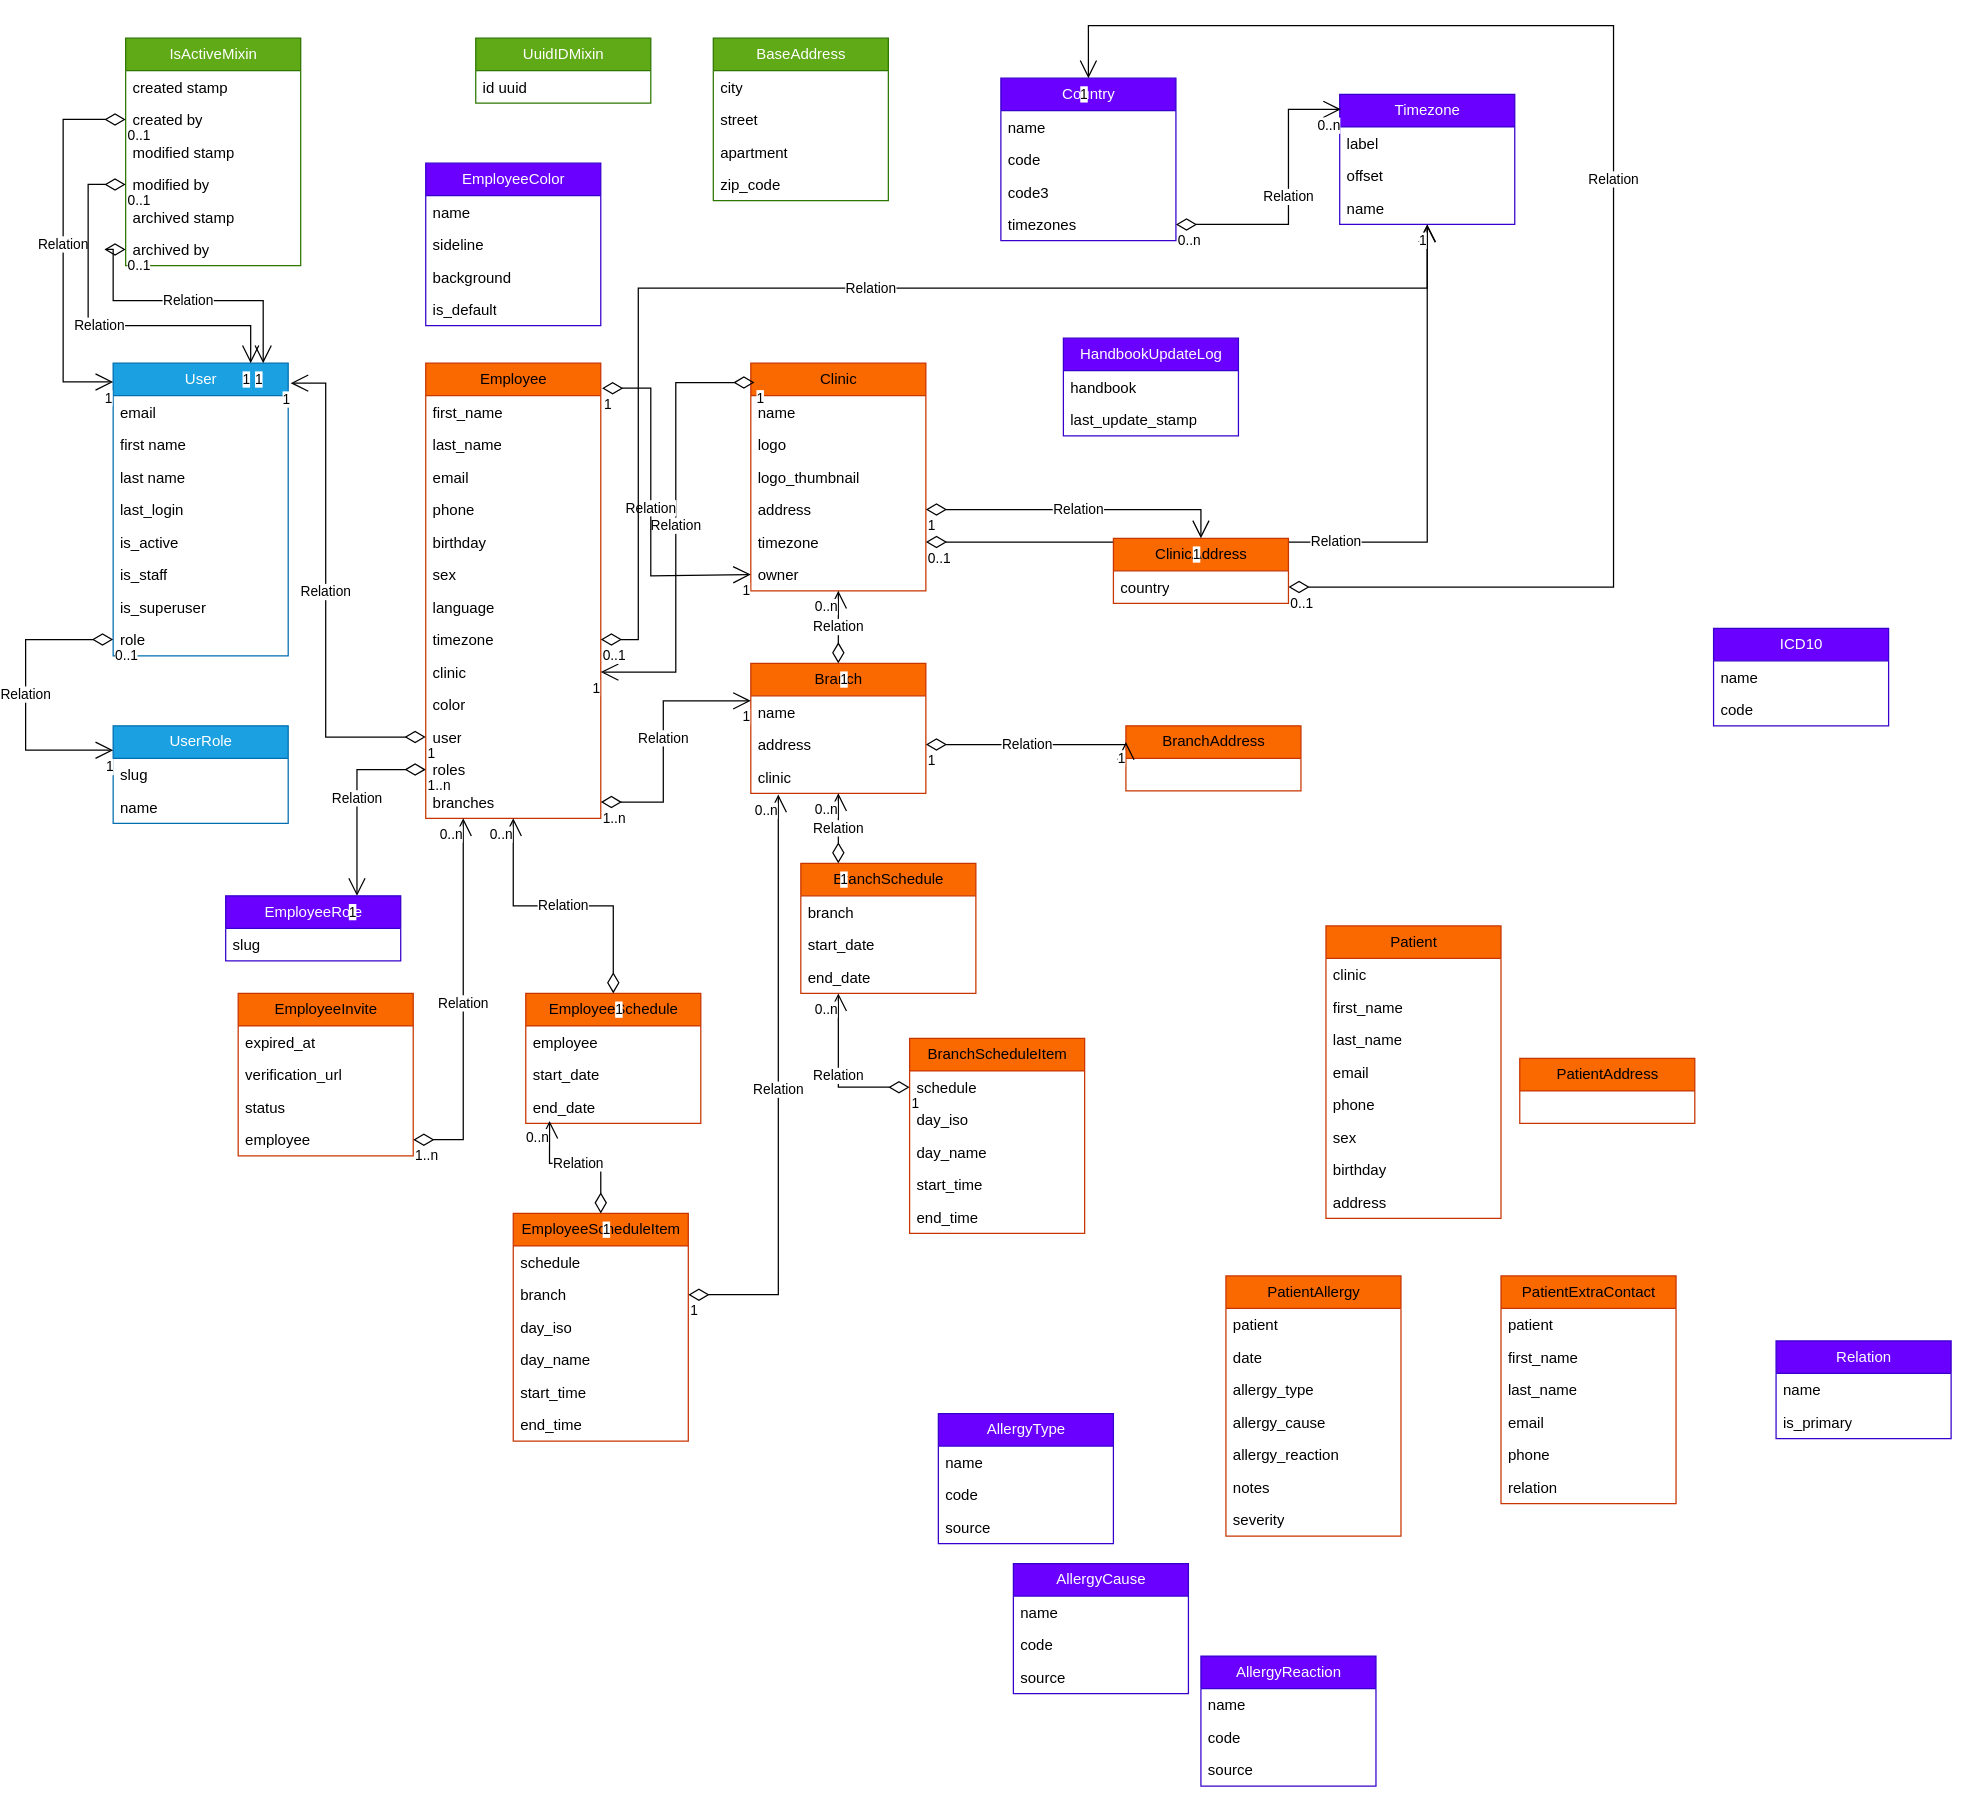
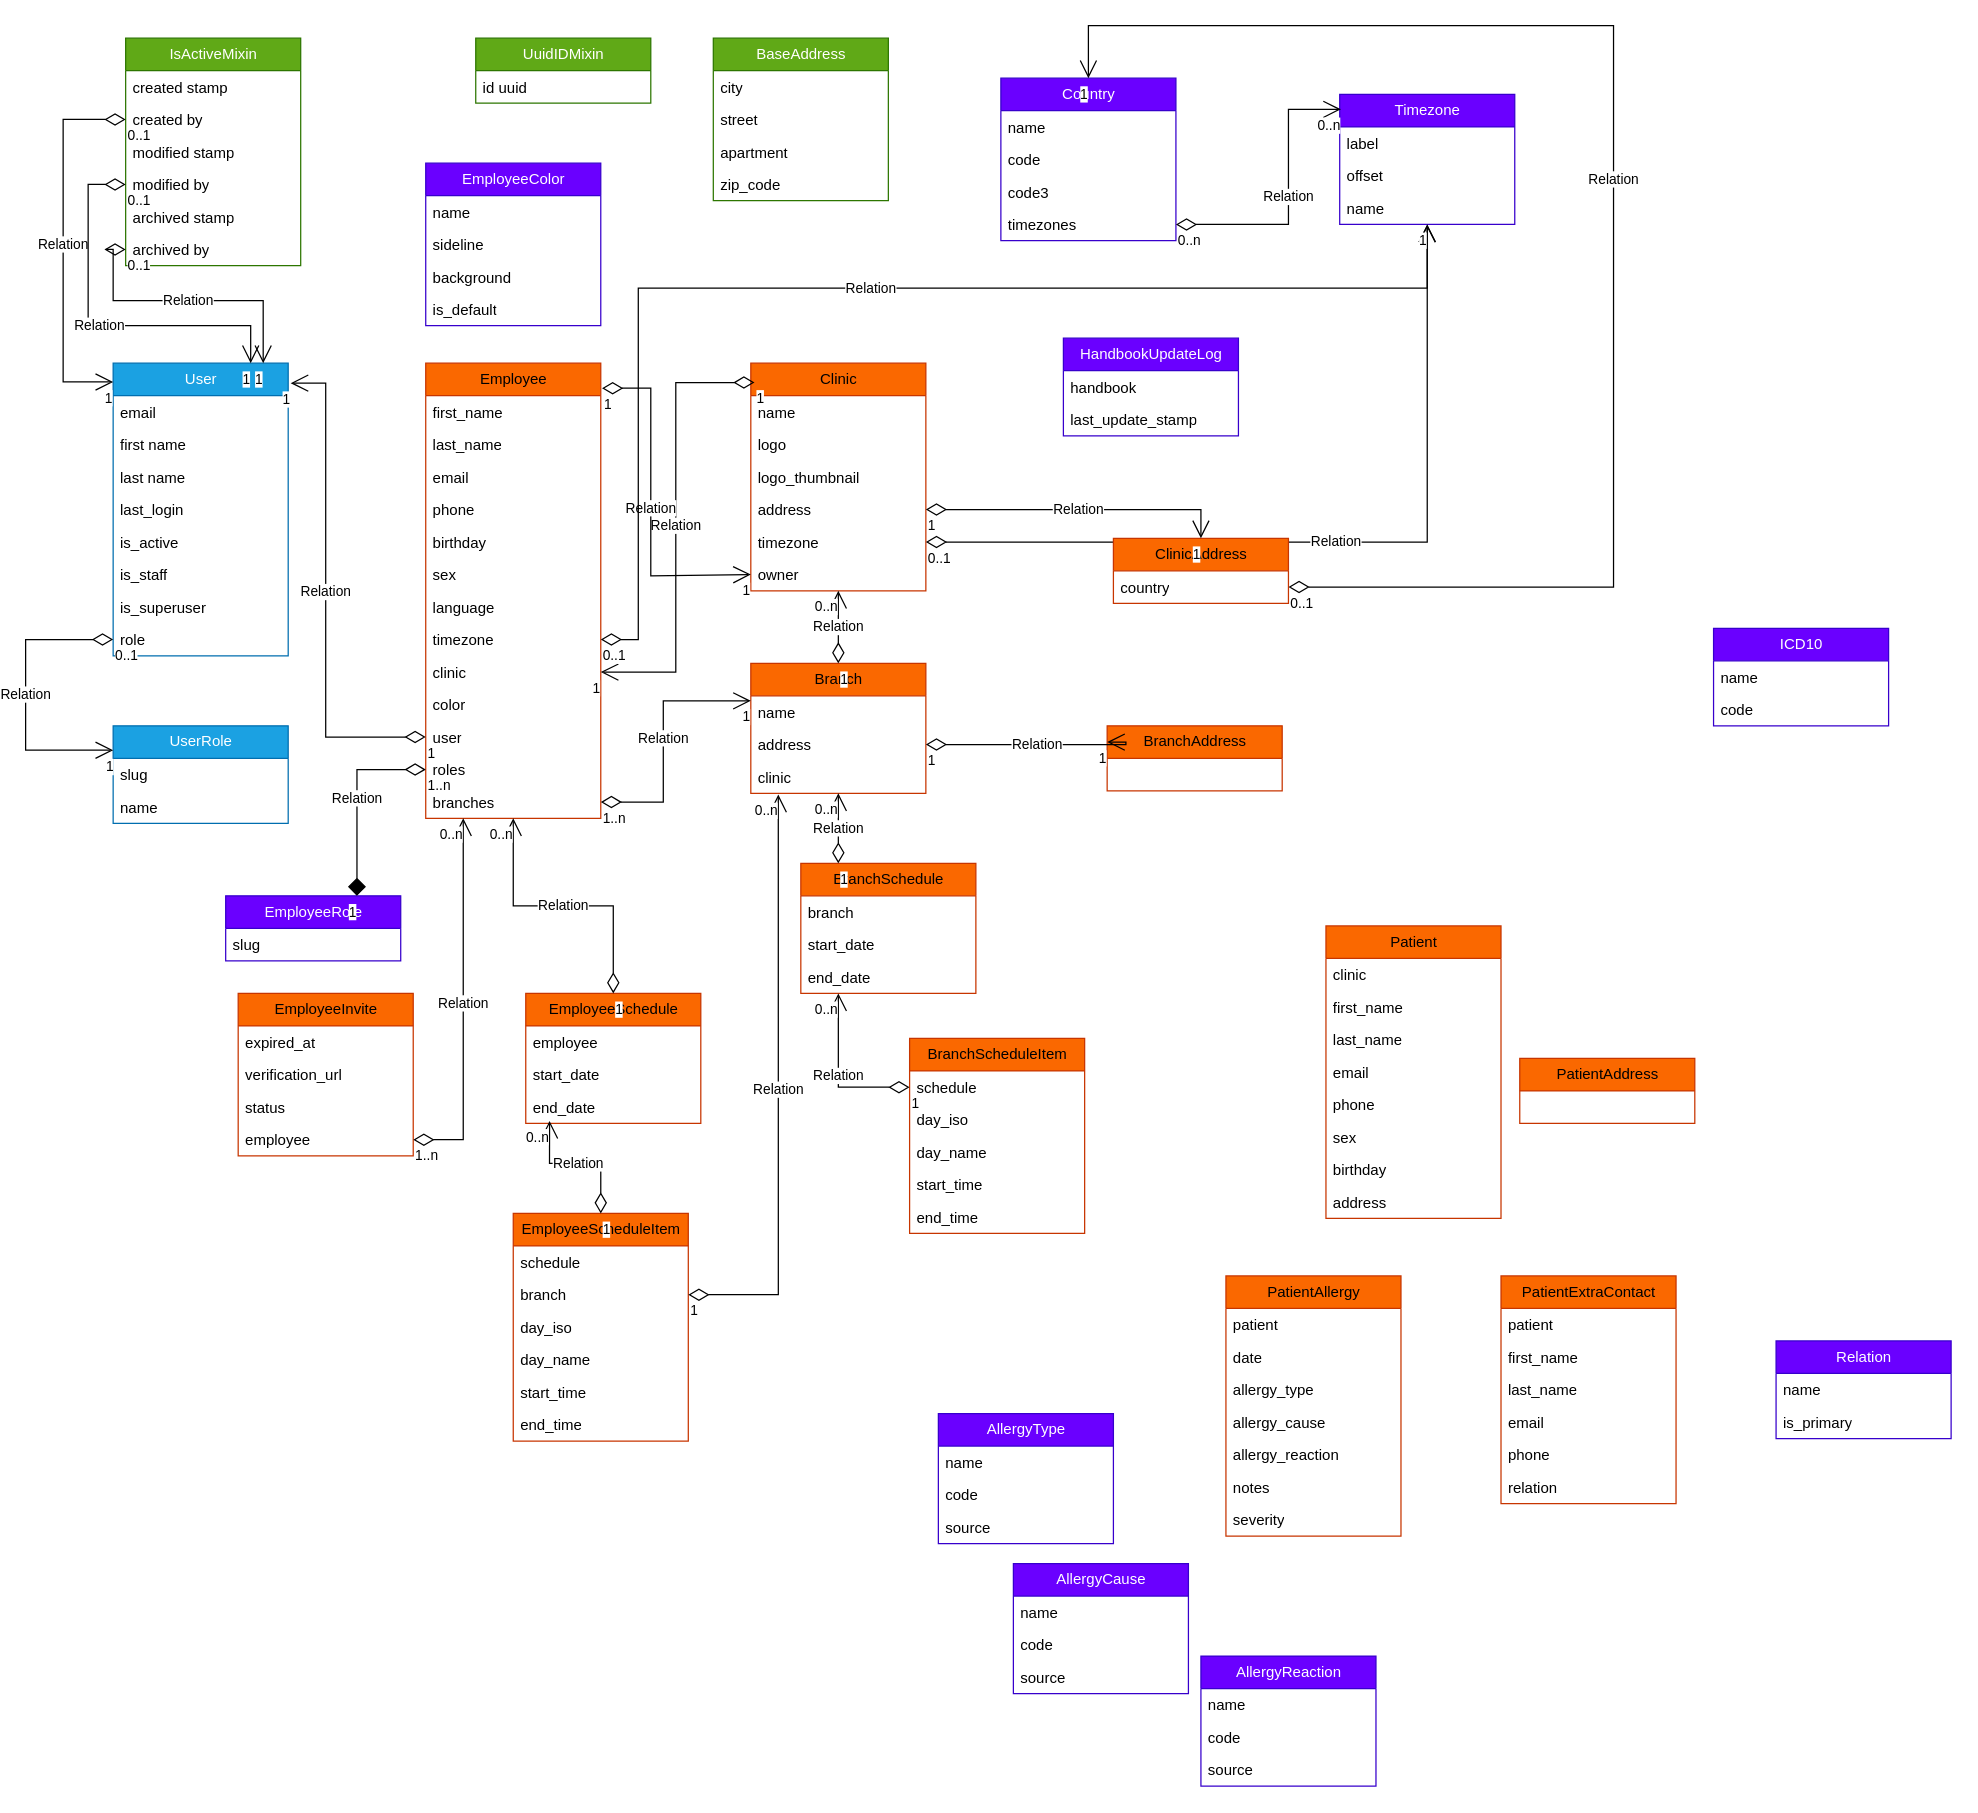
(1213, 758) -> (1194, 758)
(357, 885) -> (357, 877)
